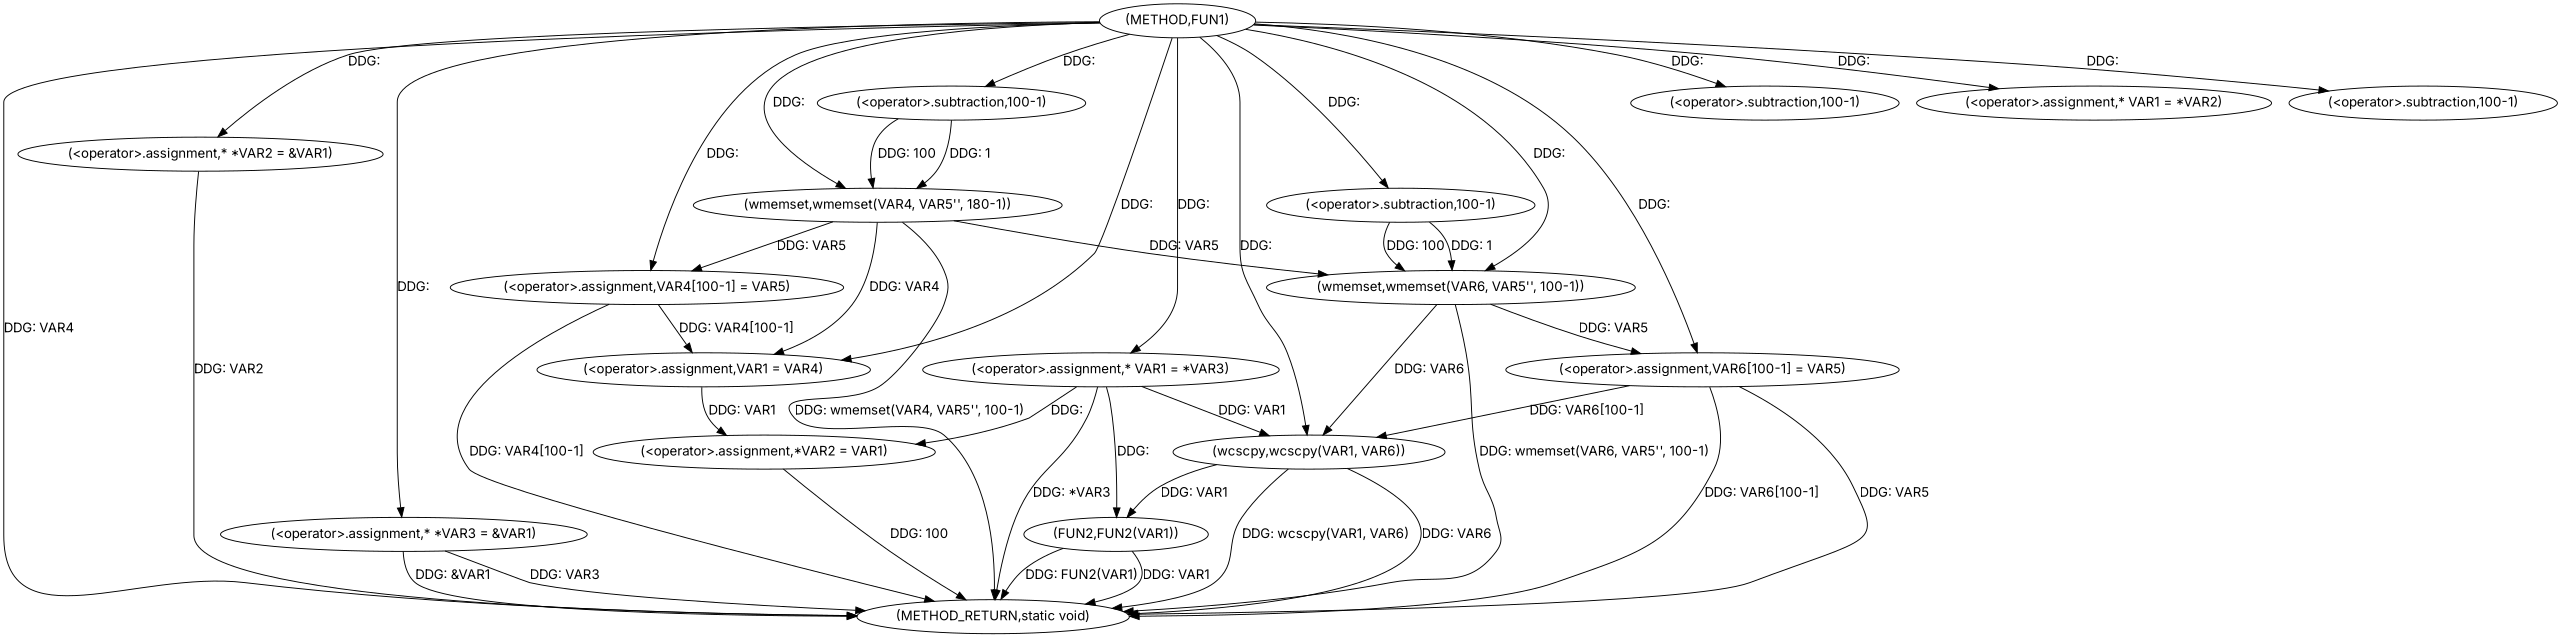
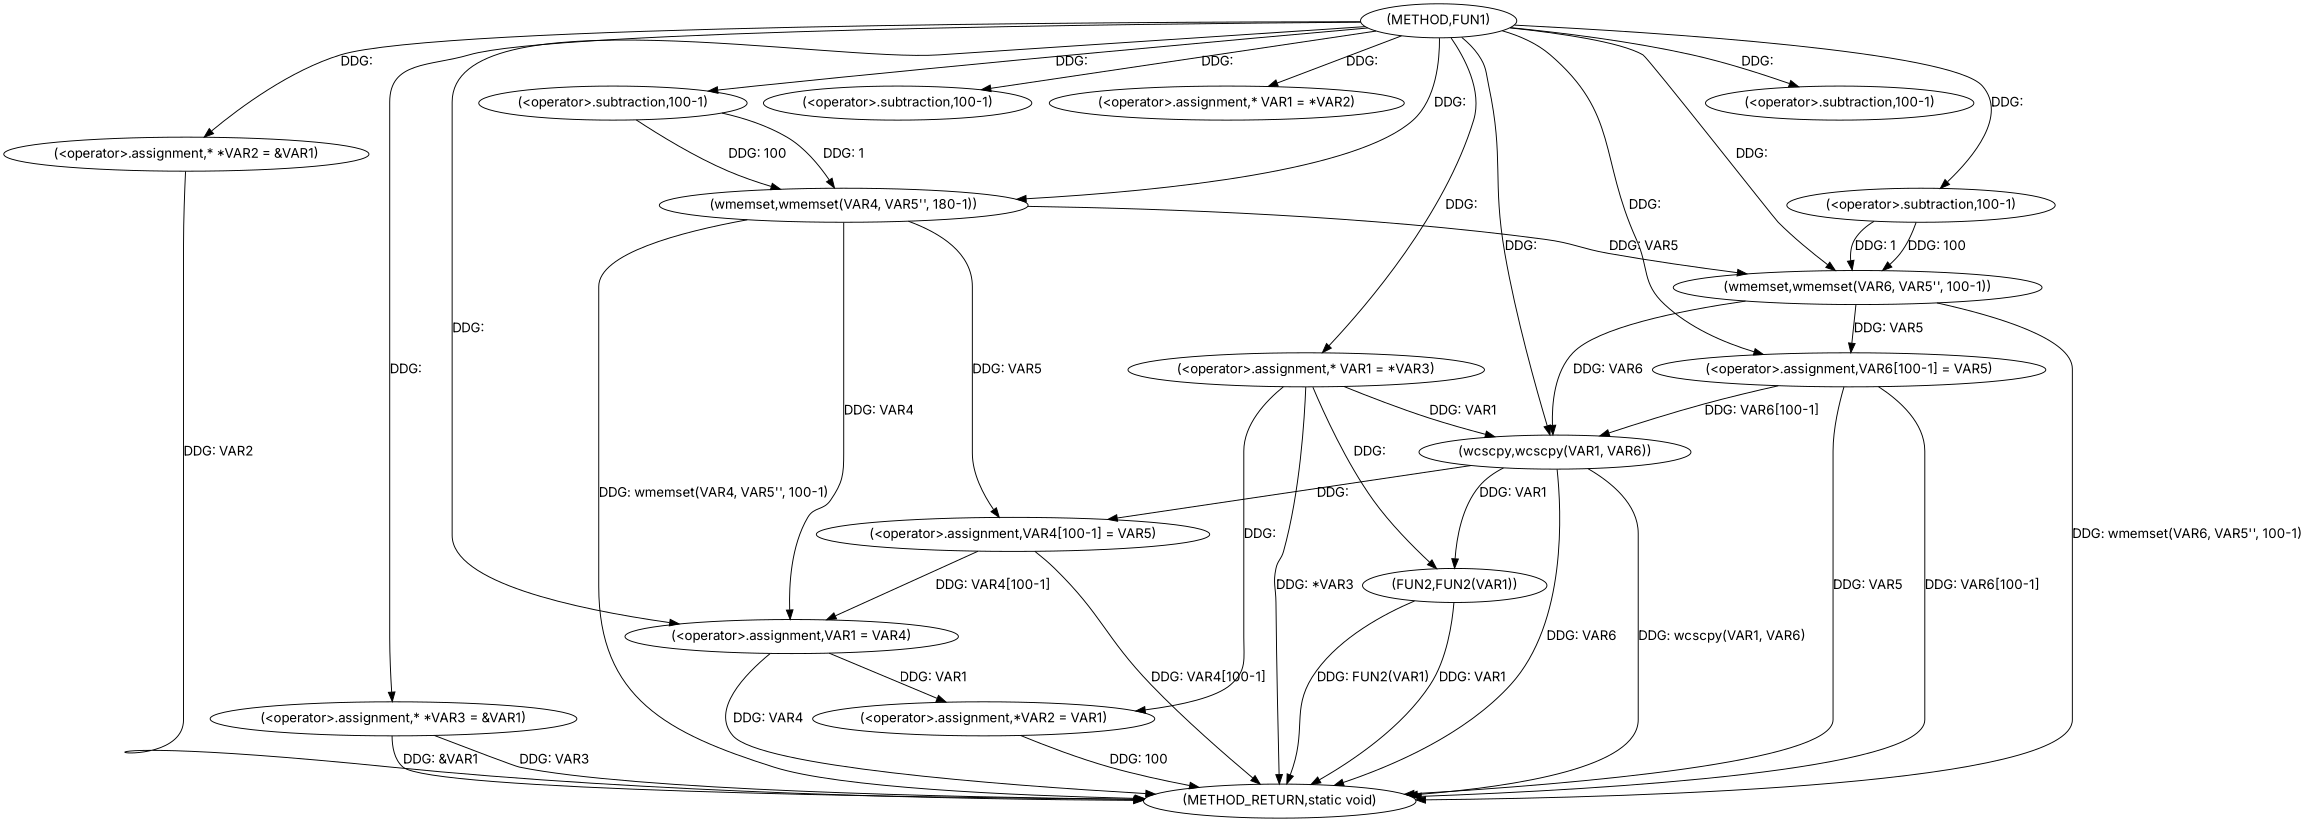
(819, 47) -> (1303, 490)
(4, 208) -> (887, 772)
